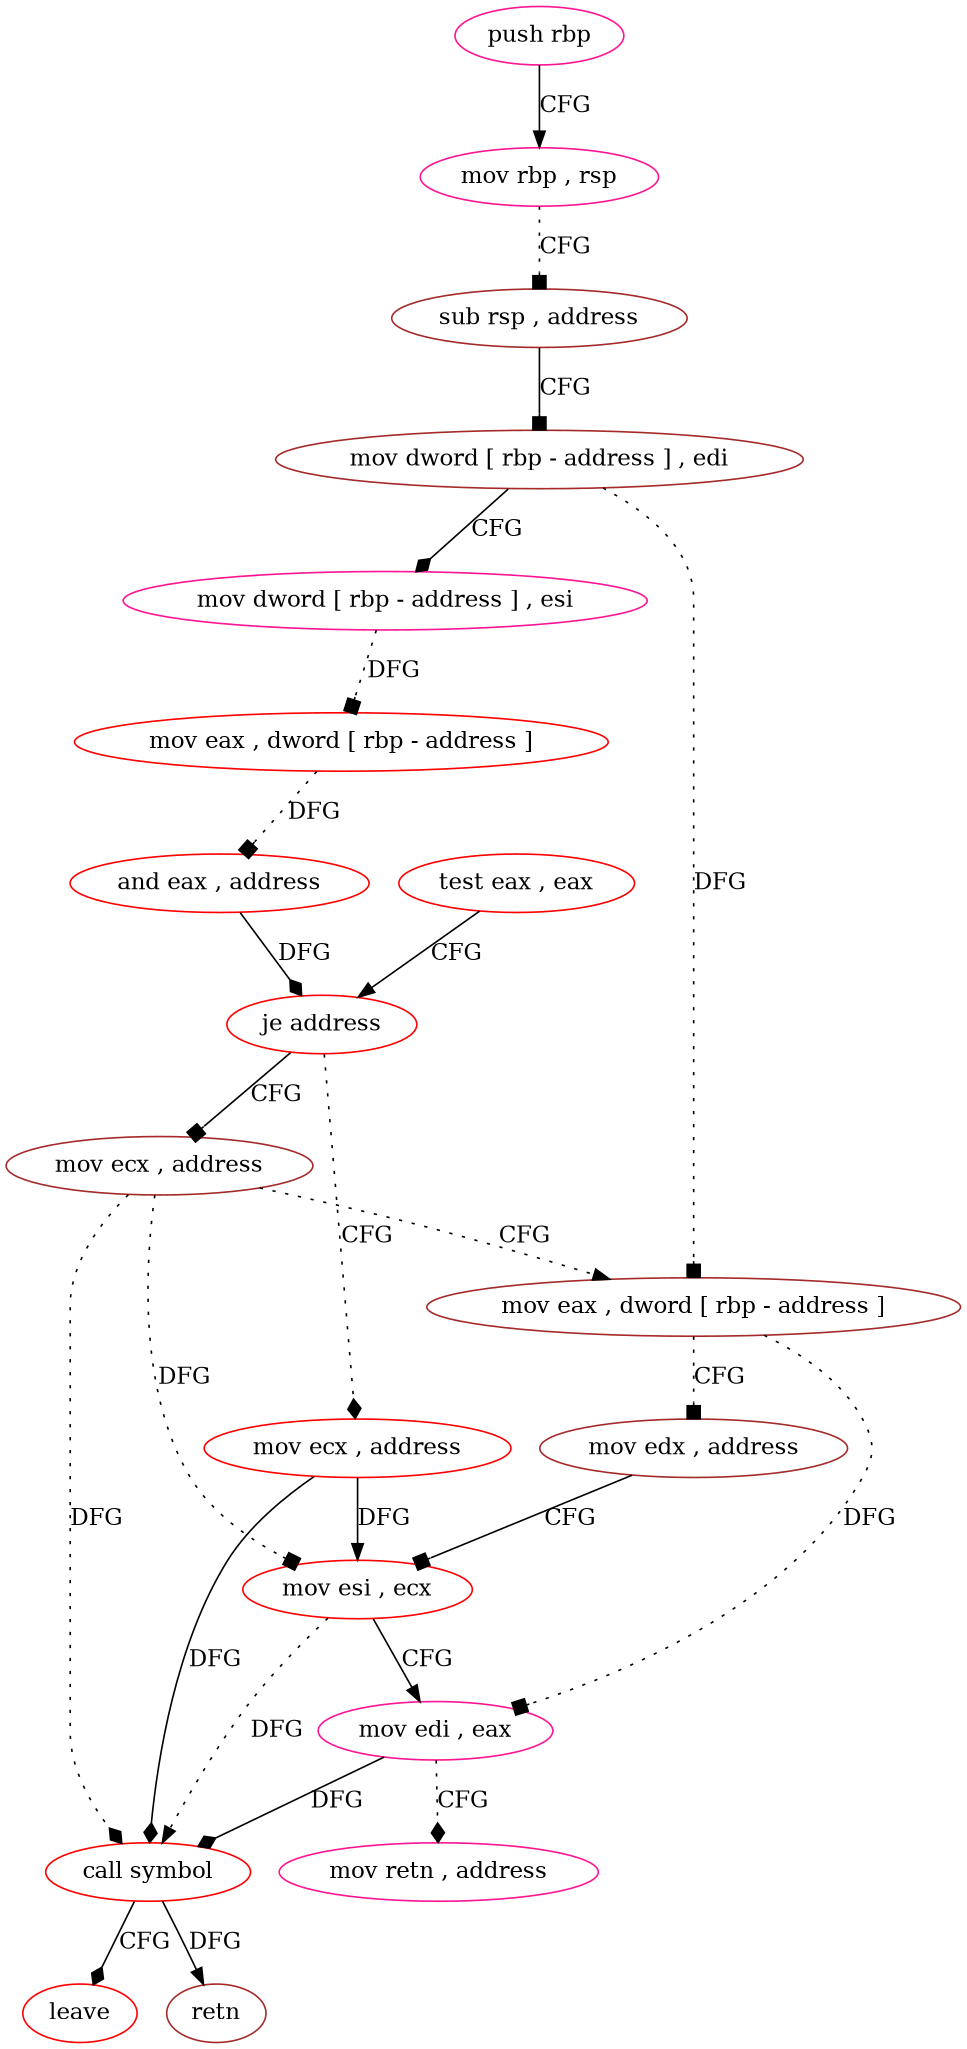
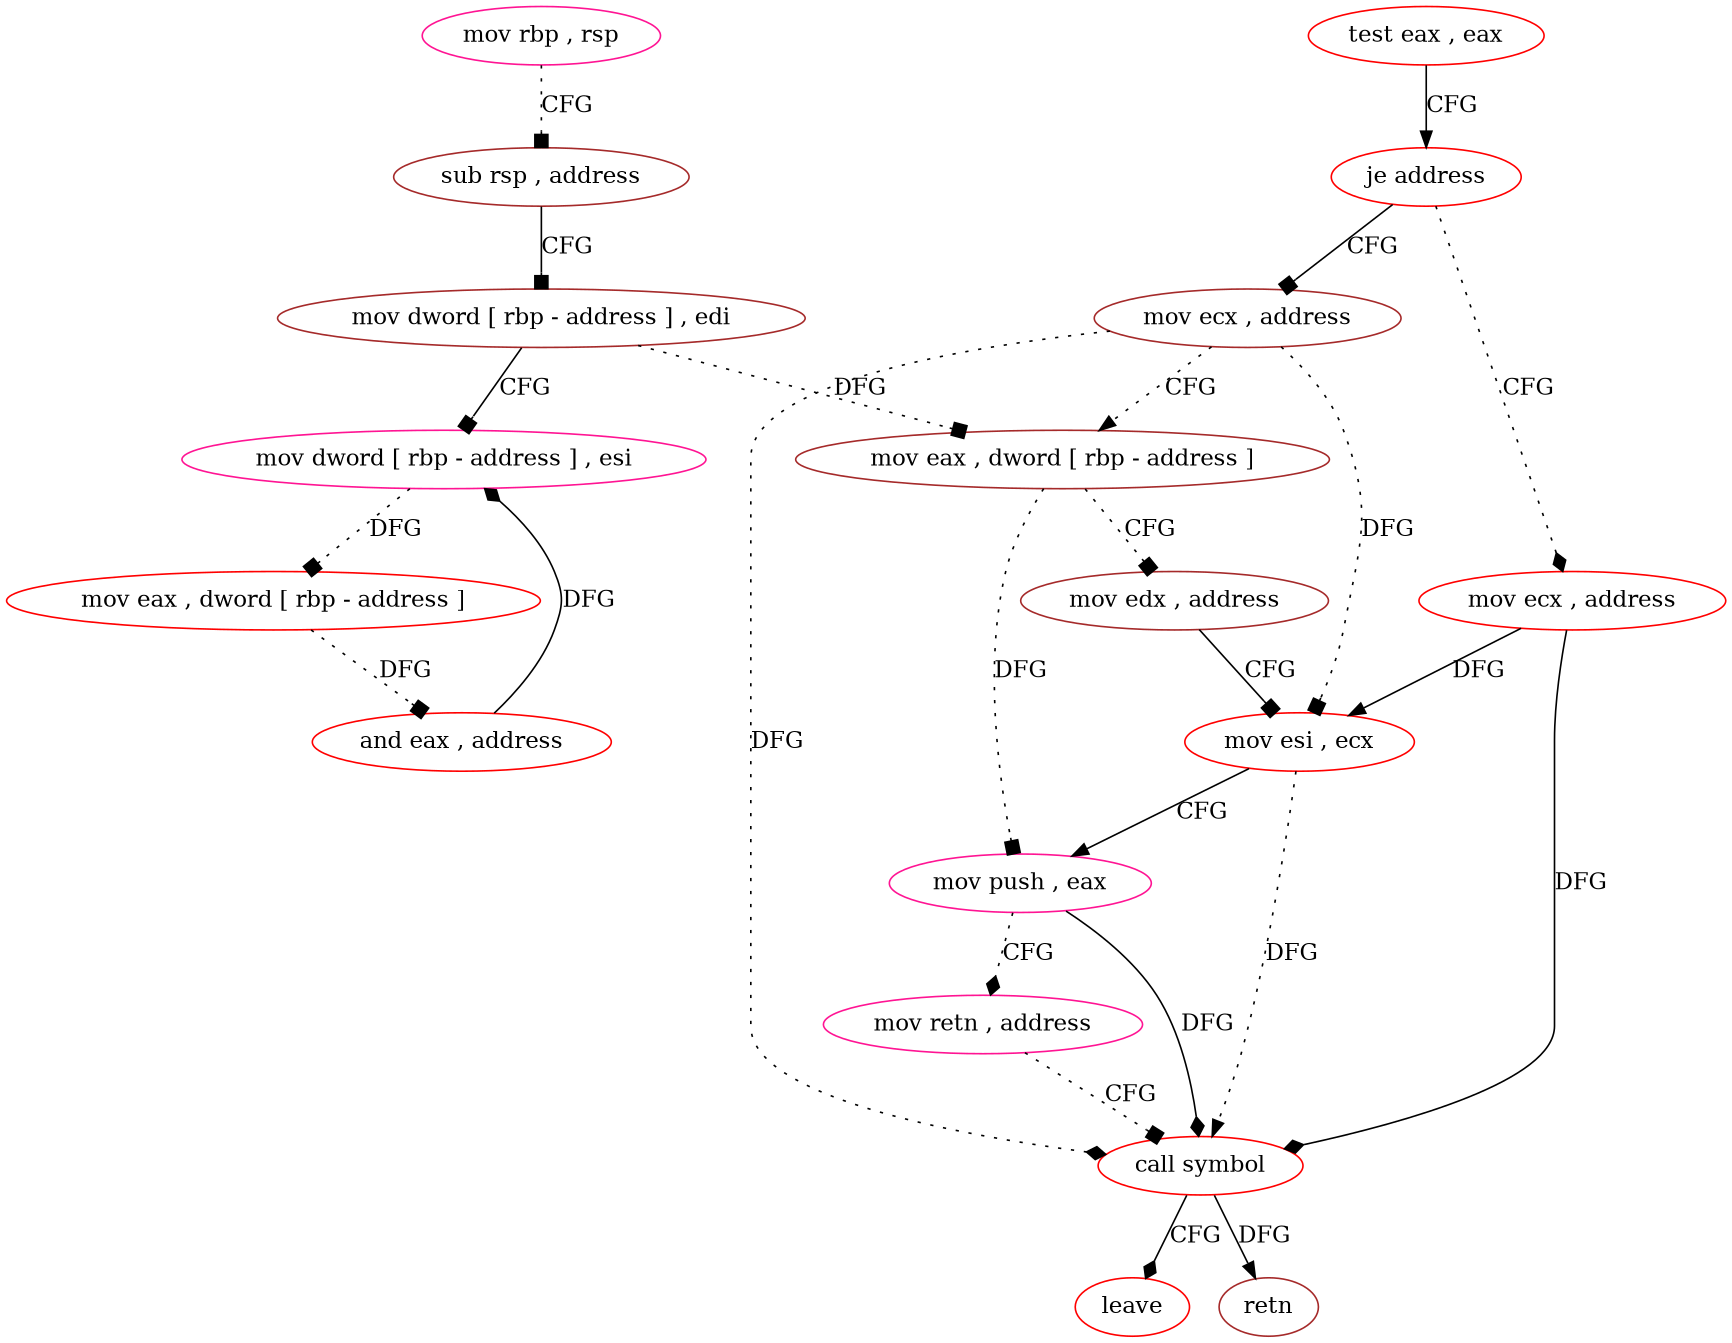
(539, 36) -> none
(469, 524) -> (498, 382)
(265, 946) -> (561, 608)
none -> (1086, 1091)
(436, 1731) -> (1020, 883)
